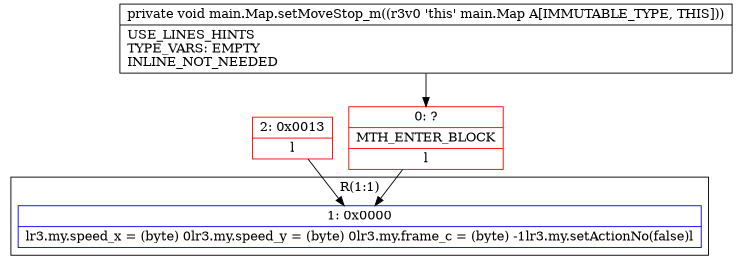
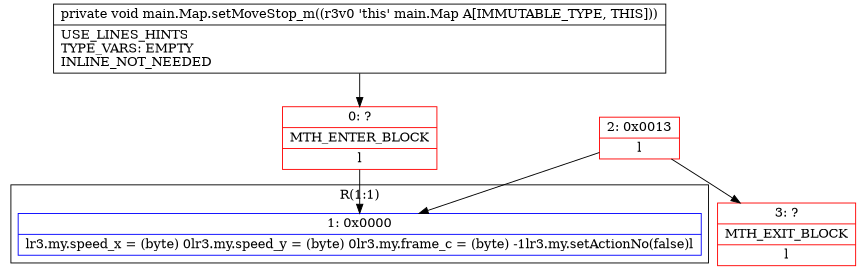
none -> (787, 234)
